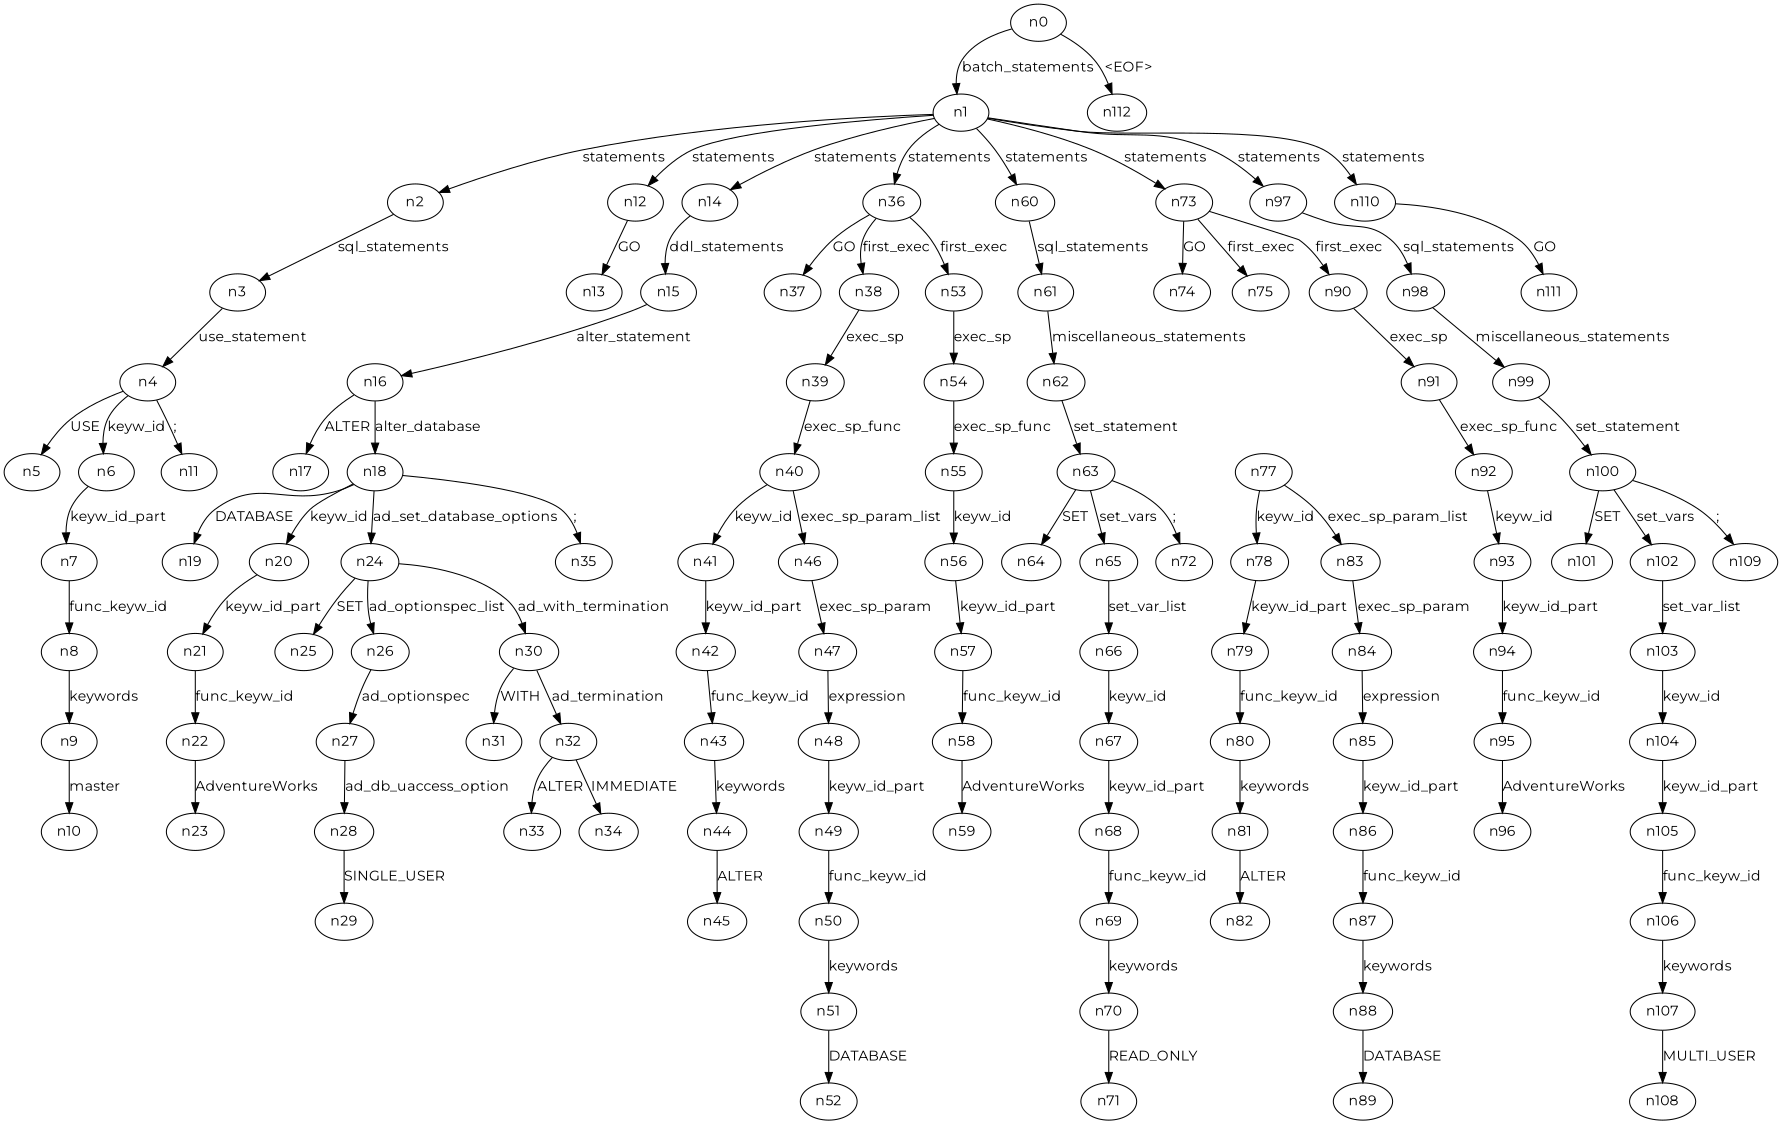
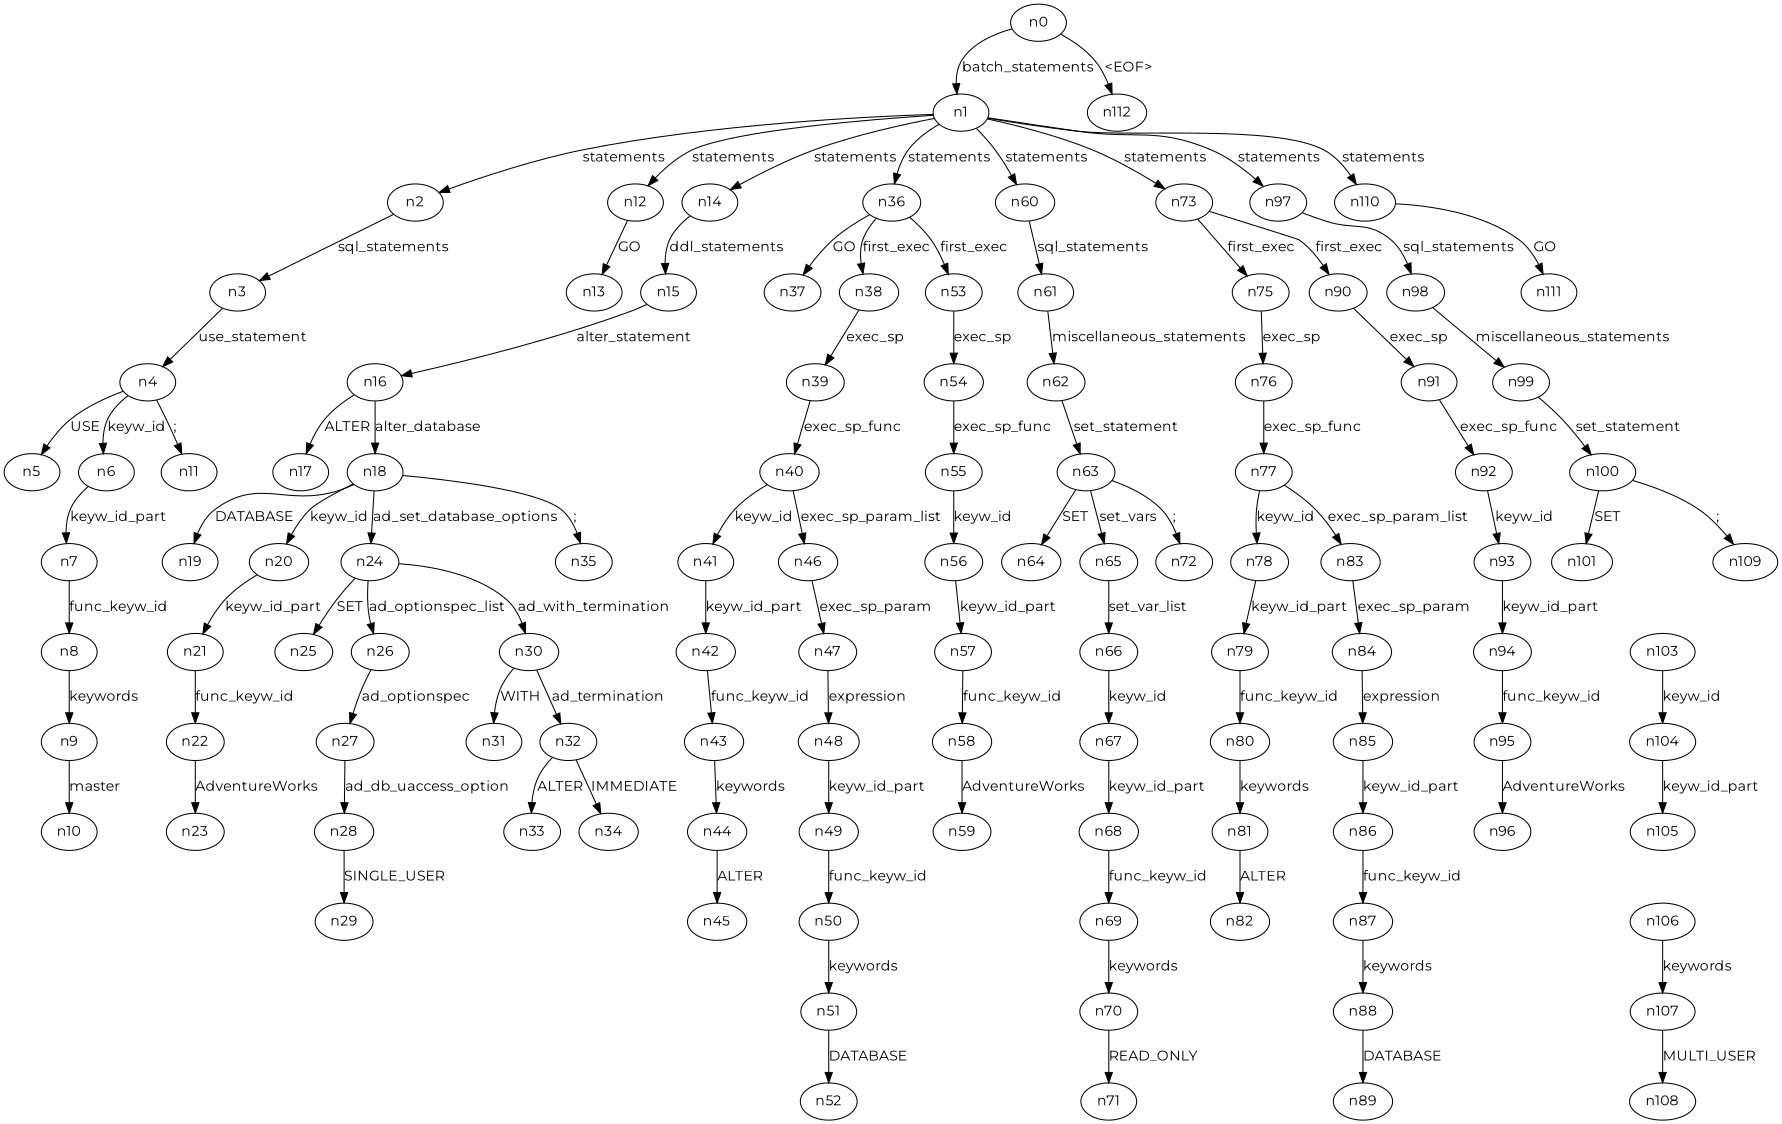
(1182, 292) -> none
none -> (1264, 382)
(1663, 562) -> none
(1663, 872) -> none
